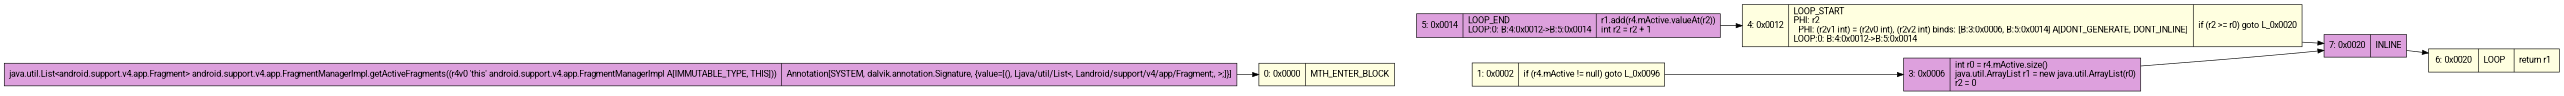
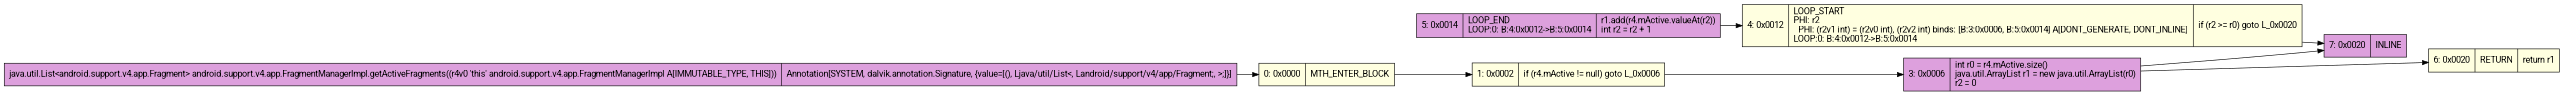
(2414, 51) -> (2282, 67)
(2495, 60) -> (2496, 60)
(1592, 74) -> (1592, 74)
none -> (1430, 75)
